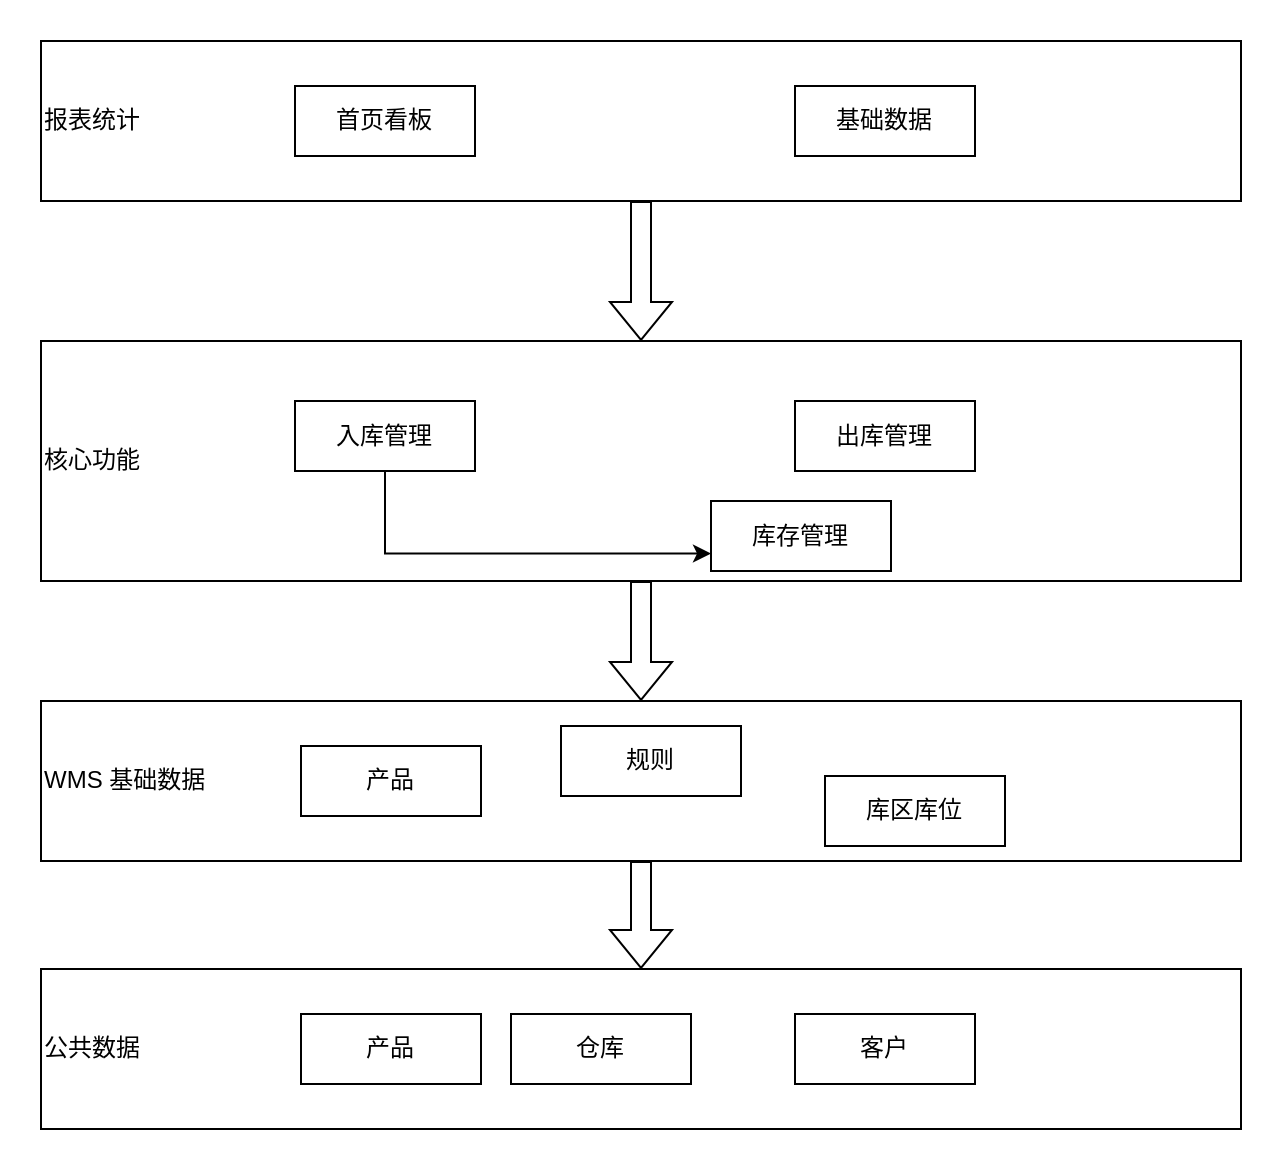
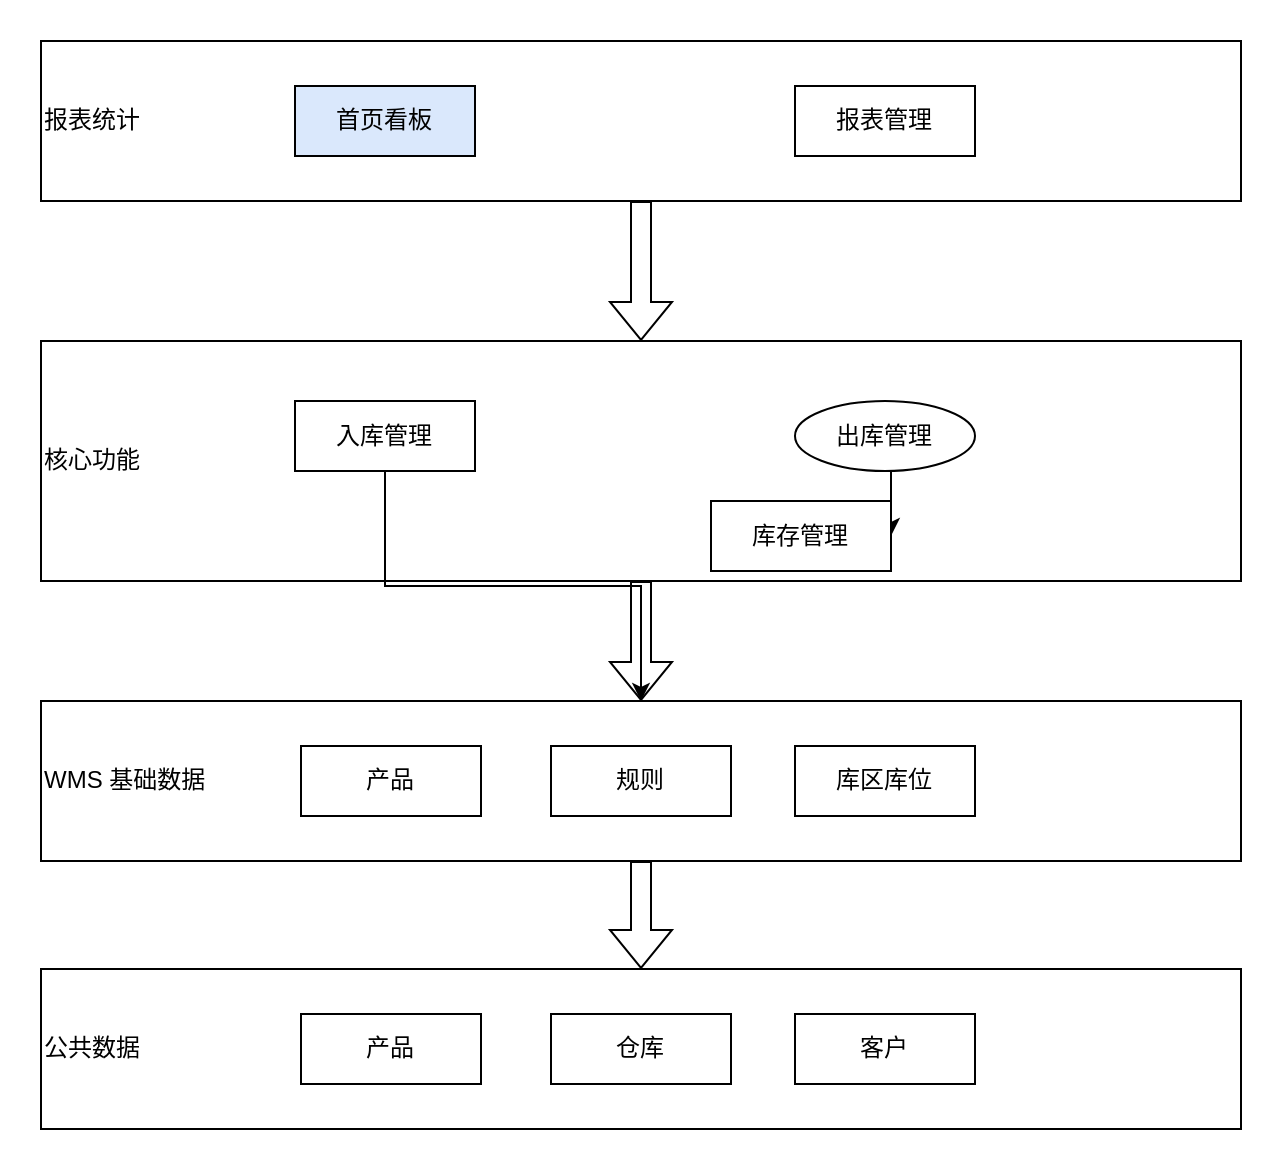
(385, 121) -> (385, 121)
(885, 121) -> (885, 121)
(885, 436) -> (885, 436)
none -> (891, 484)
(539, 554) -> (546, 586)
(651, 761) -> (641, 781)
(915, 811) -> (885, 781)
(601, 1049) -> (641, 1049)
